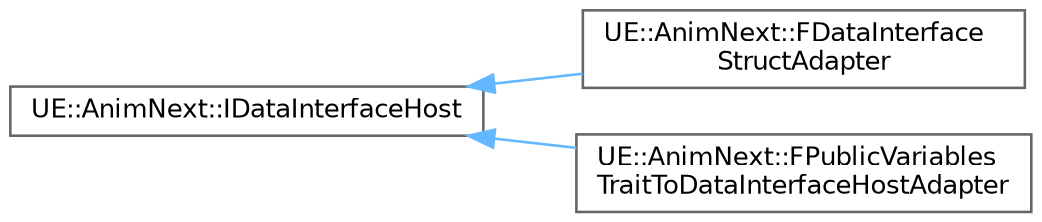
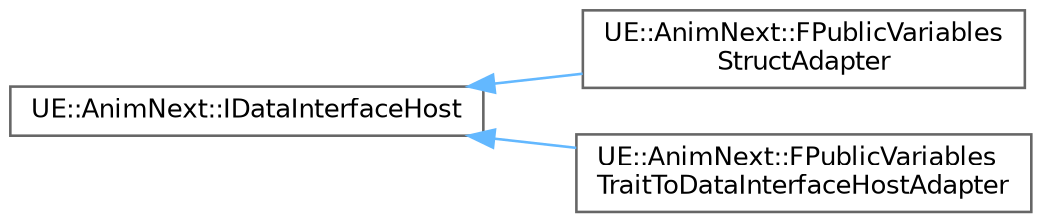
(804, 49) -> (804, 49)
